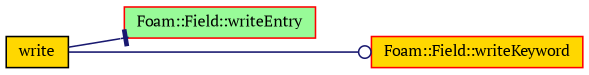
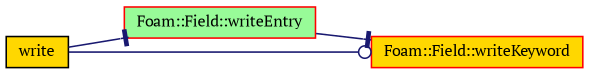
none -> (339, 36)
